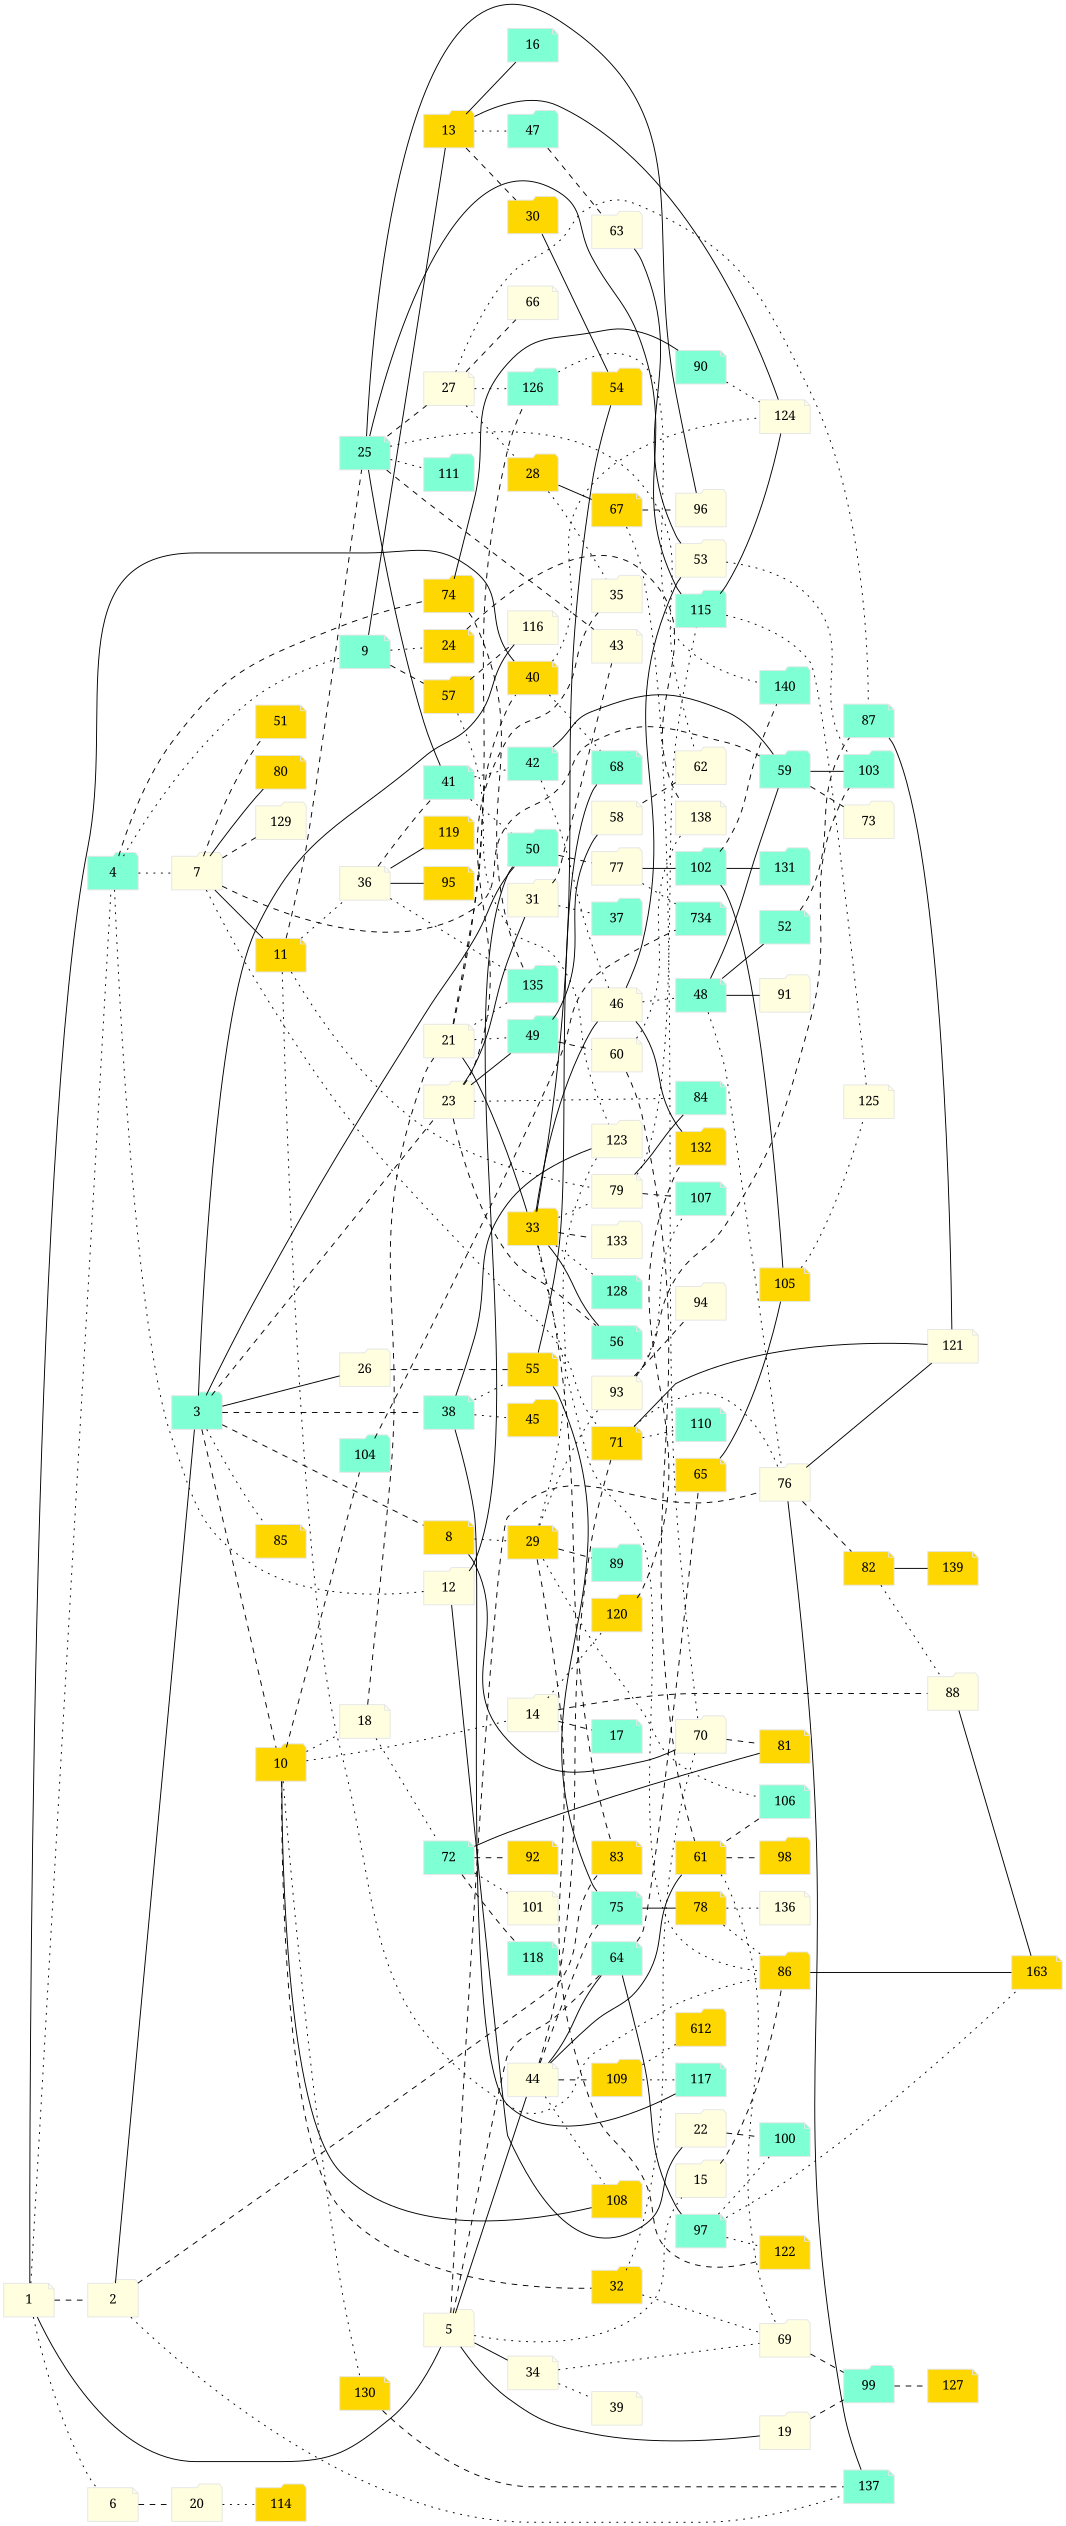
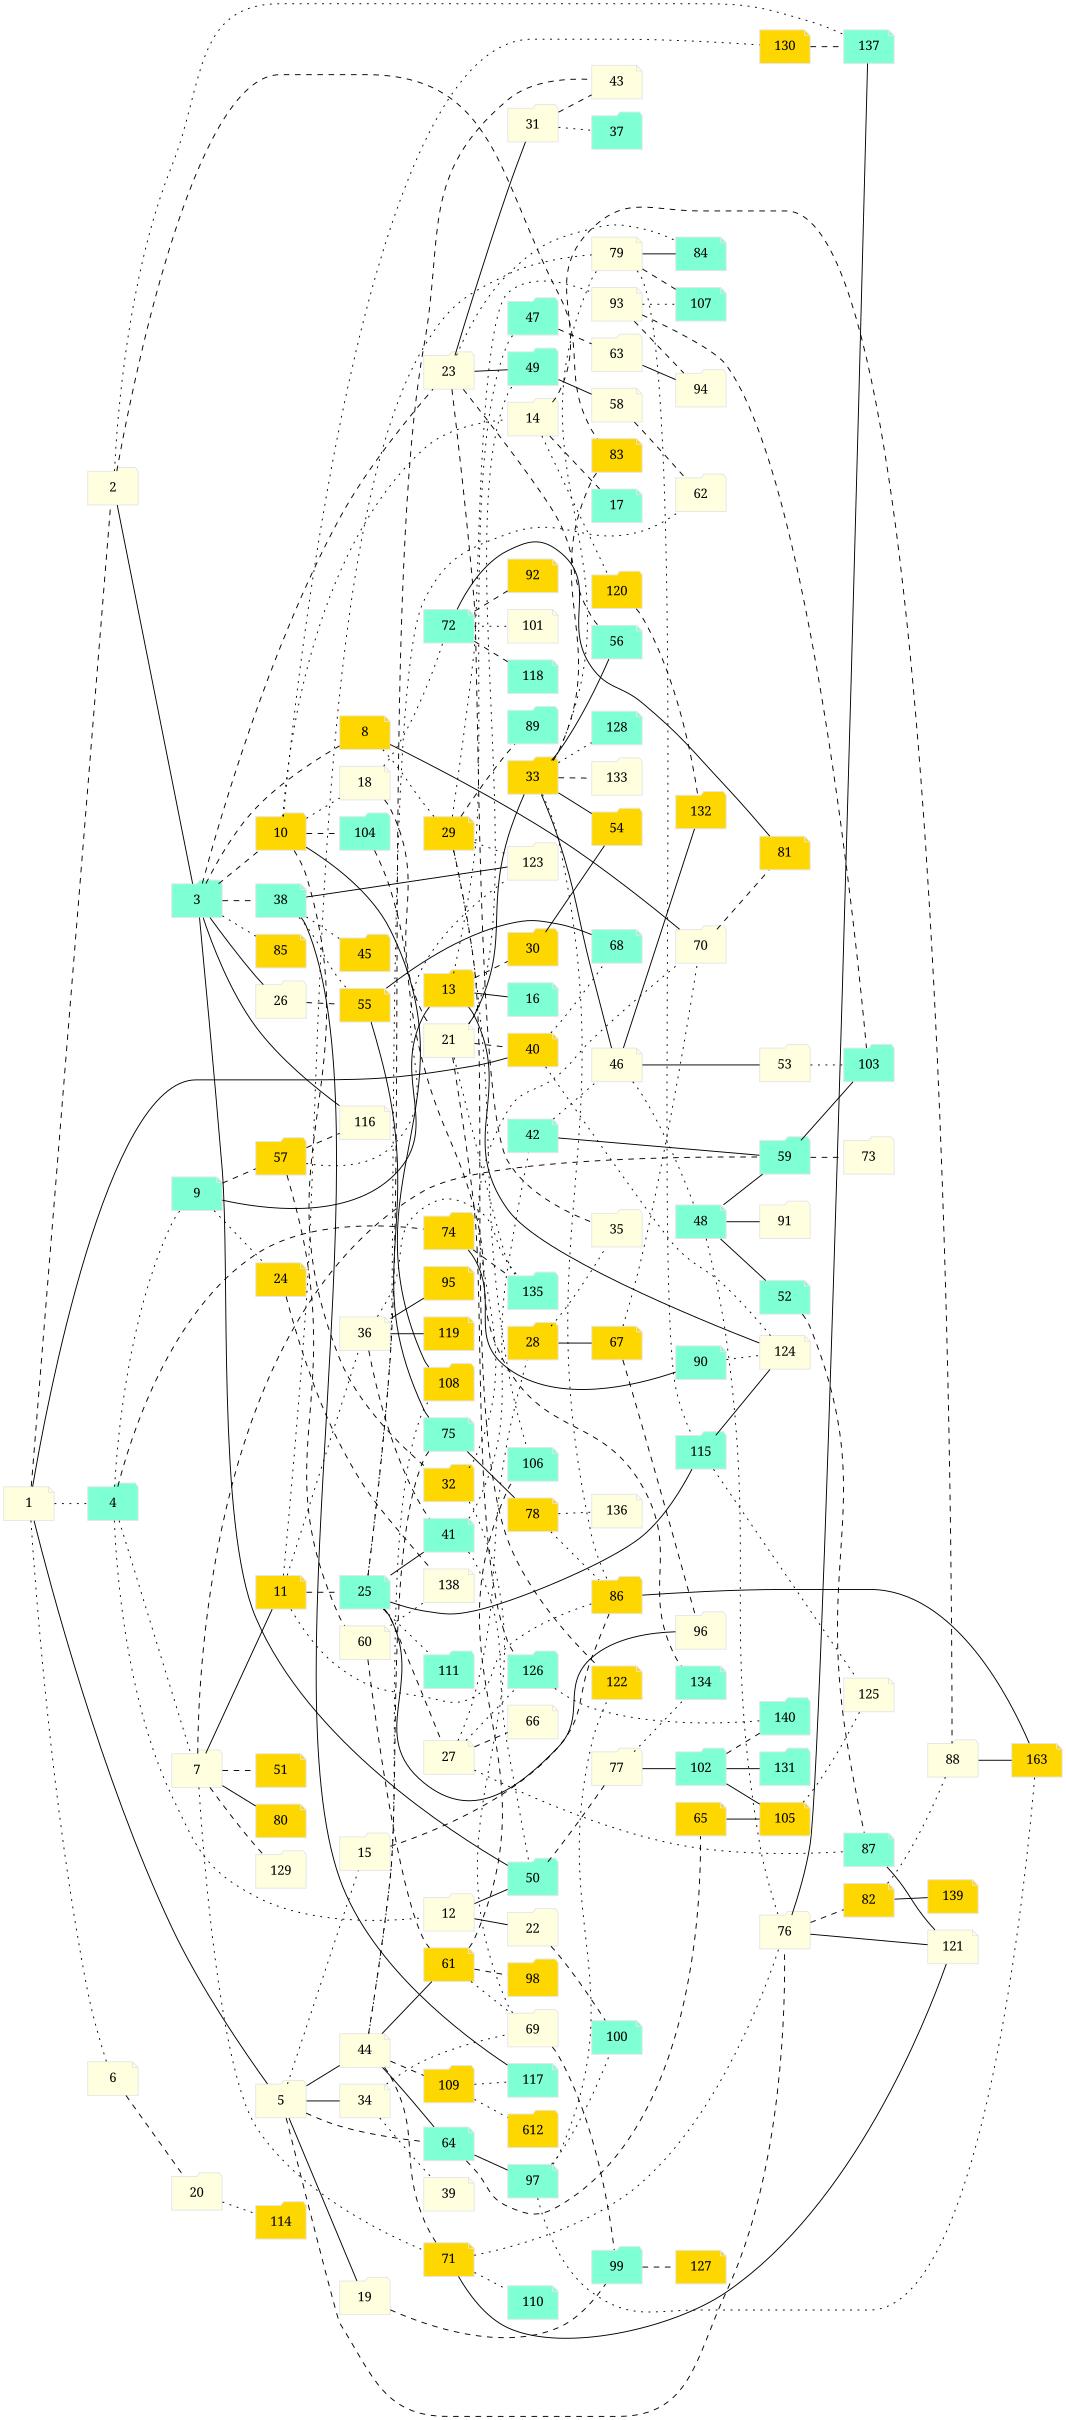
(660, 373) -> (663, 374)
(701, 919) -> (701, 1683)
(575, 1046) -> (311, 1402)
